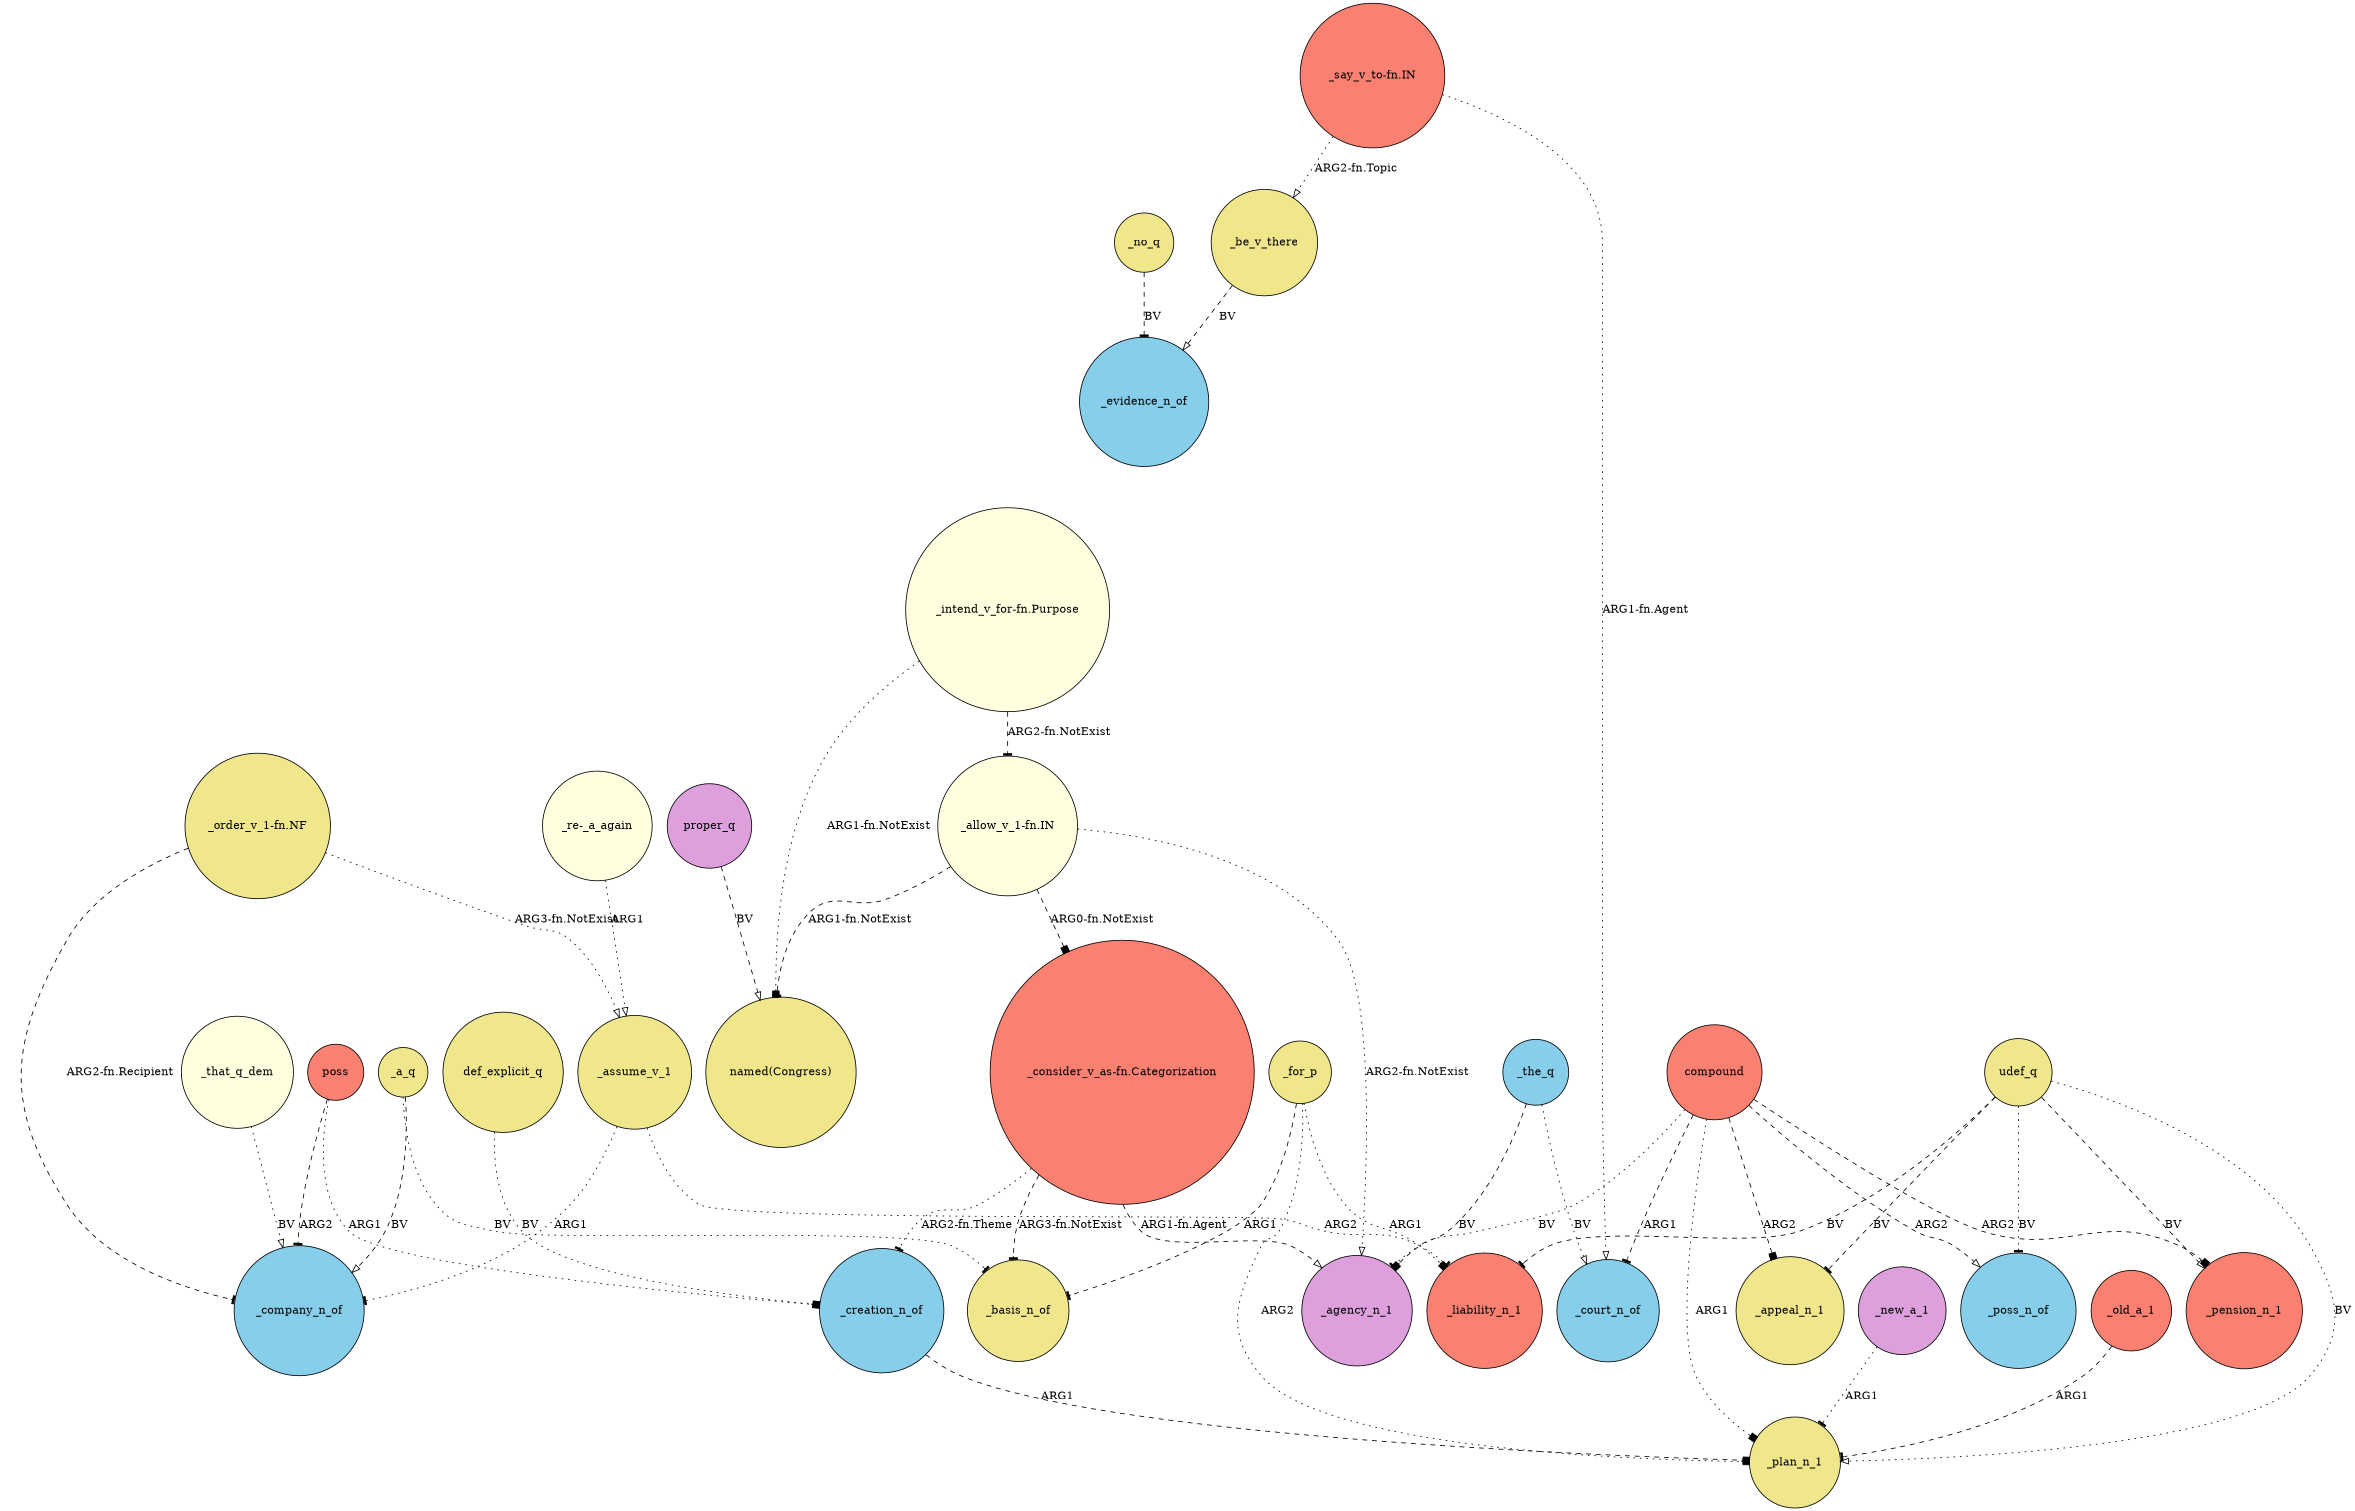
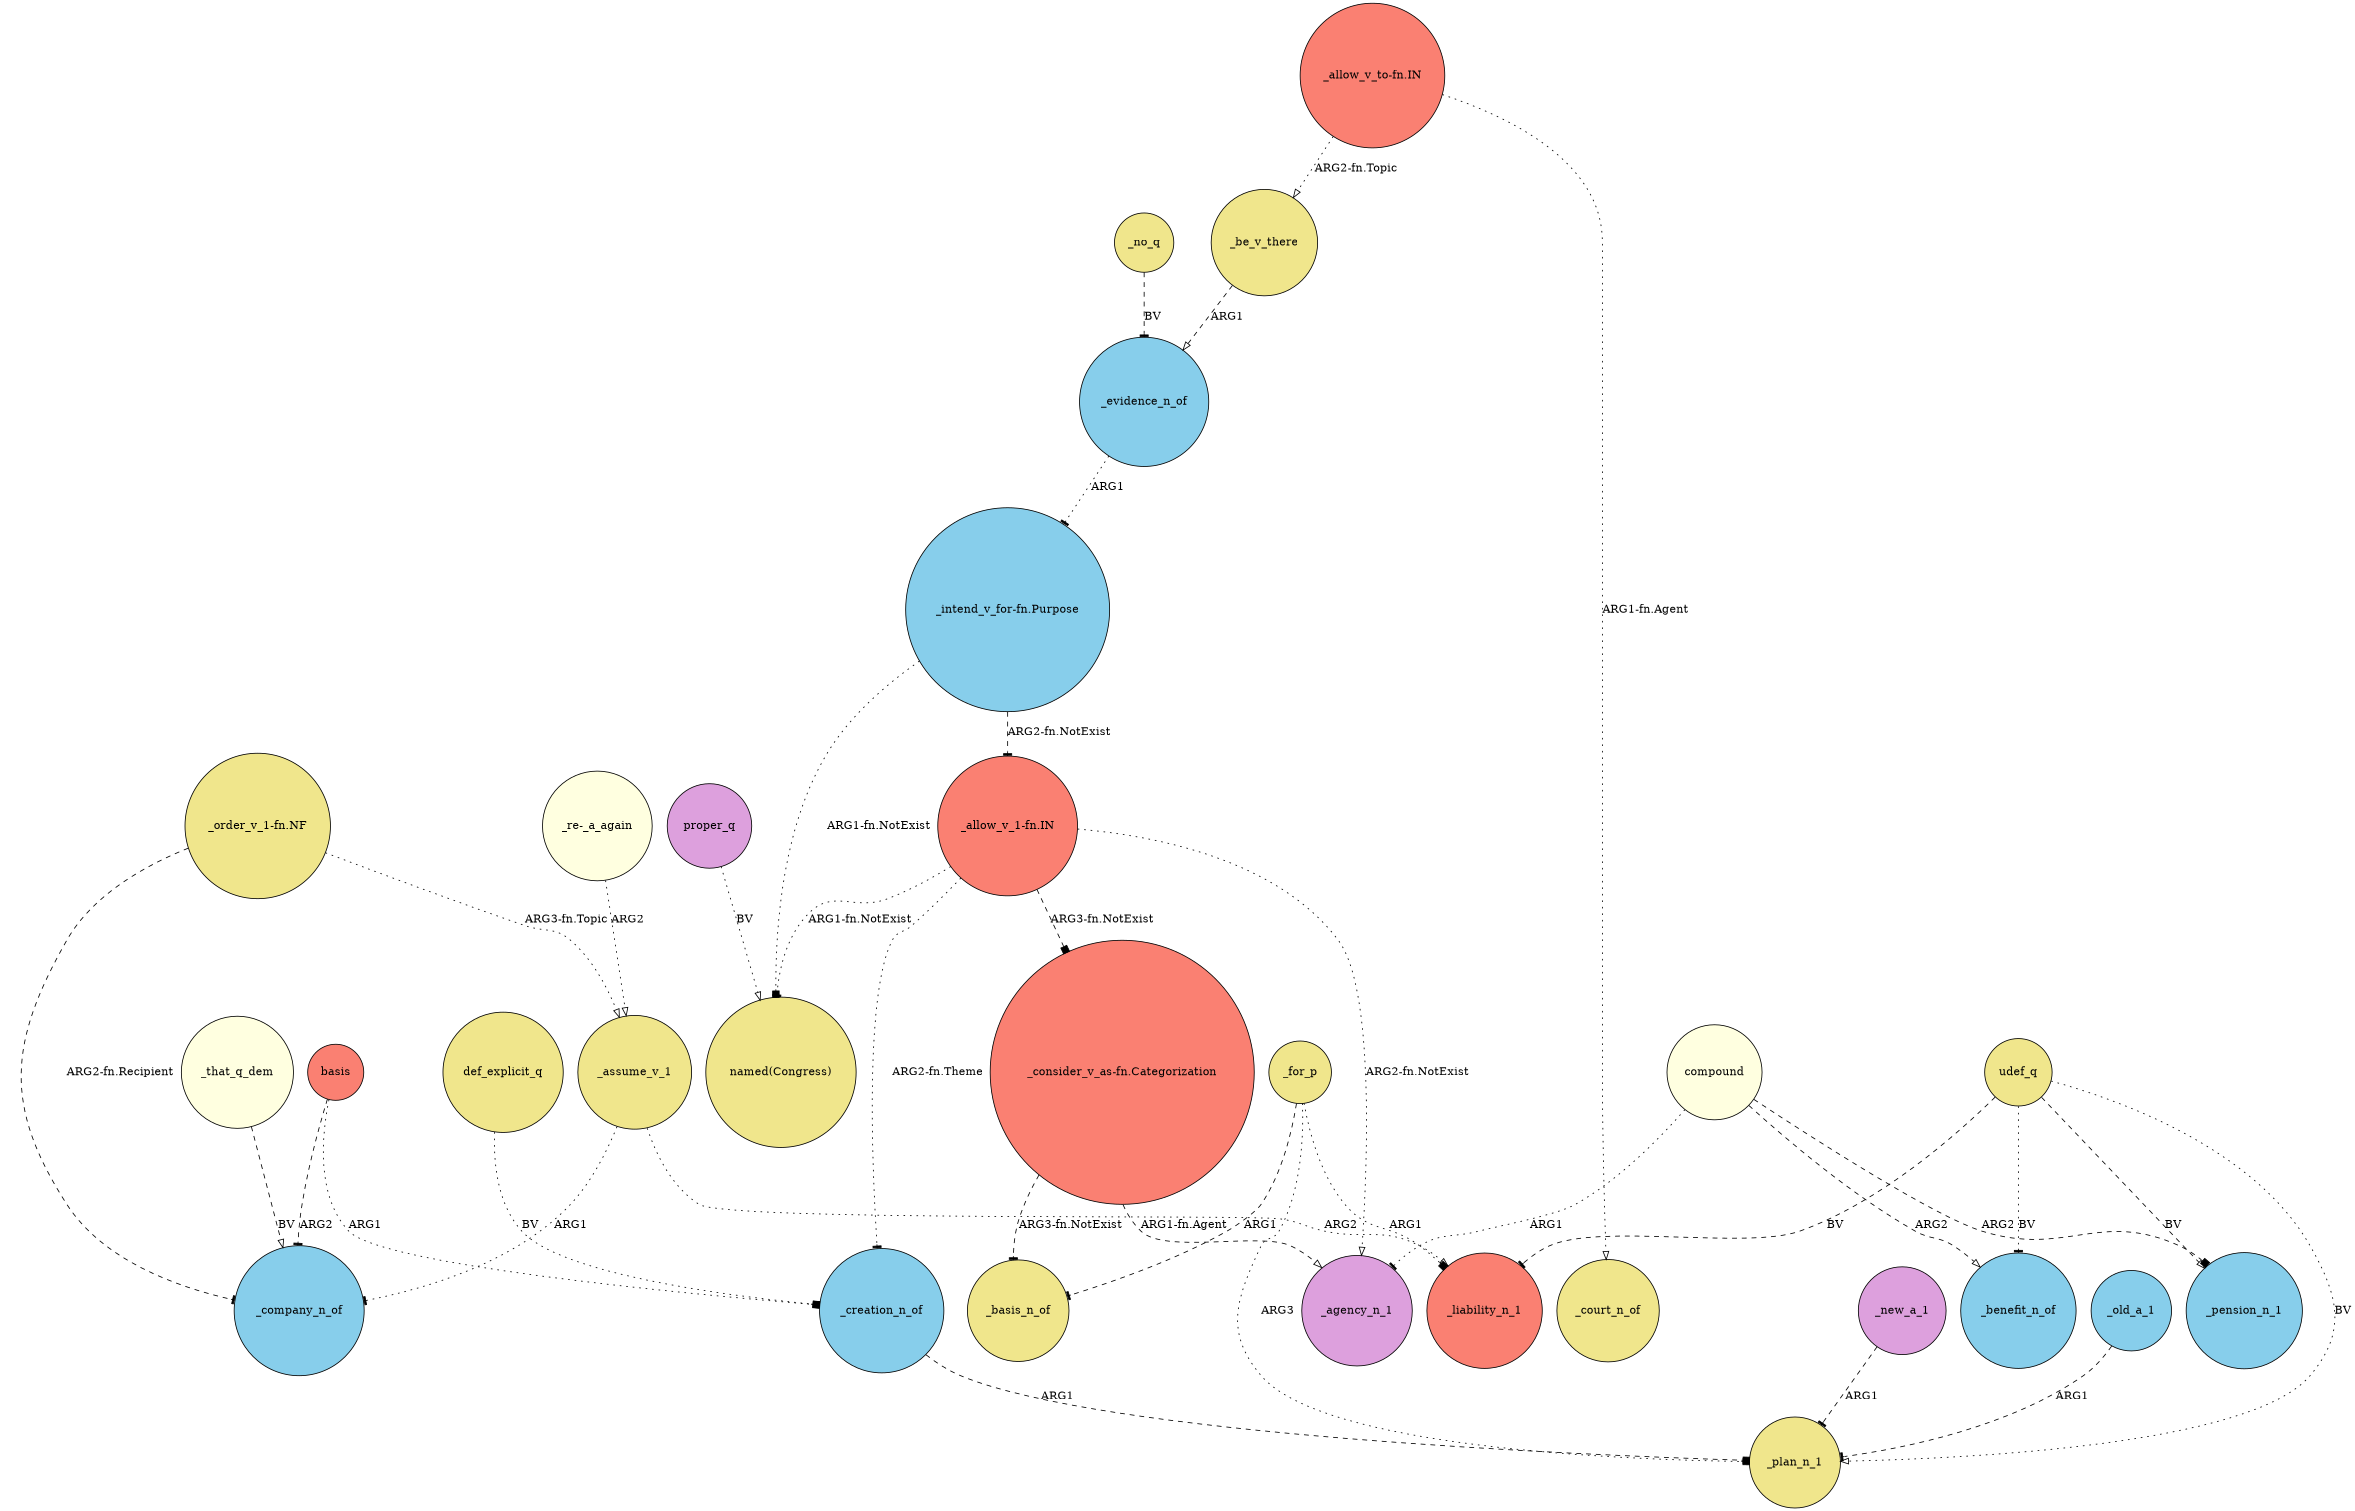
(1372, 76) -> (1372, 76)
(1227, 317) -> (1227, 317)
none -> (1087, 488)
(1008, 610) -> (1008, 610)
(1008, 826) -> (1008, 826)
(839, 901) -> (839, 901)
(566, 920) -> (566, 920)
(628, 920) -> (628, 920)
(1102, 920) -> (1102, 920)
(739, 929) -> (739, 929)
(336, 1072) -> (336, 1072)
(403, 1072) -> none
(1536, 1072) -> none
(1715, 1072) -> (1715, 1072)
(266, 1183) -> (266, 1183)
(1659, 1186) -> none
(964, 1209) -> (874, 1045)
(1027, 1217) -> (1027, 1217)
(1547, 1225) -> (1547, 1225)
(1688, 1287) -> none
(1278, 1311) -> (1278, 1311)
(1608, 1311) -> (1608, 1311)
(1790, 1311) -> none
(2018, 1311) -> (2018, 1311)
(2131, 1311) -> (2131, 1311)
(2244, 1311) -> (2244, 1311)
(1850, 1384) -> (1850, 1384)
